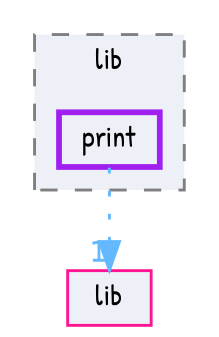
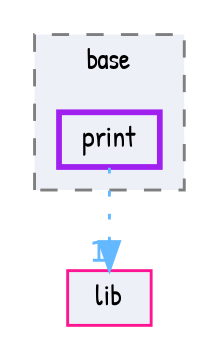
(109, 62) -> (109, 62)
